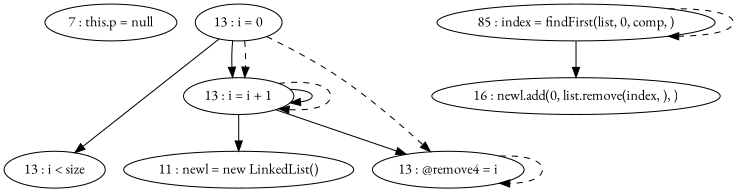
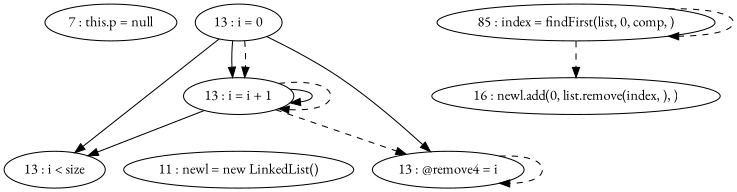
(576, 54) -> (576, 54)
(349, 84) -> (349, 84)
(239, 128) -> (151, 131)
(336, 130) -> (336, 130)
